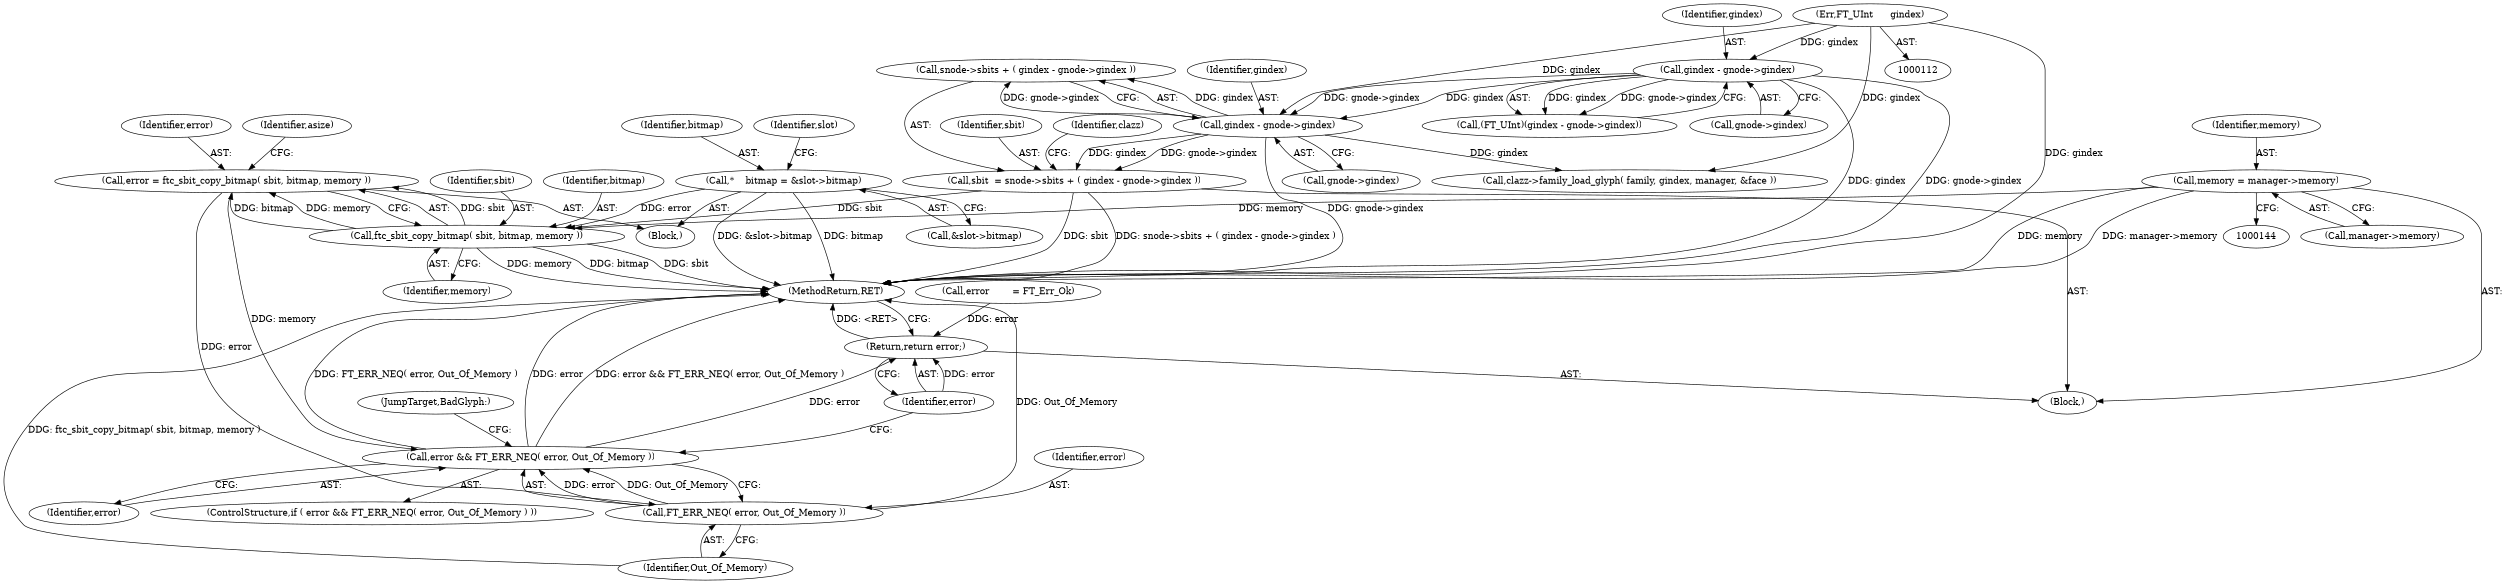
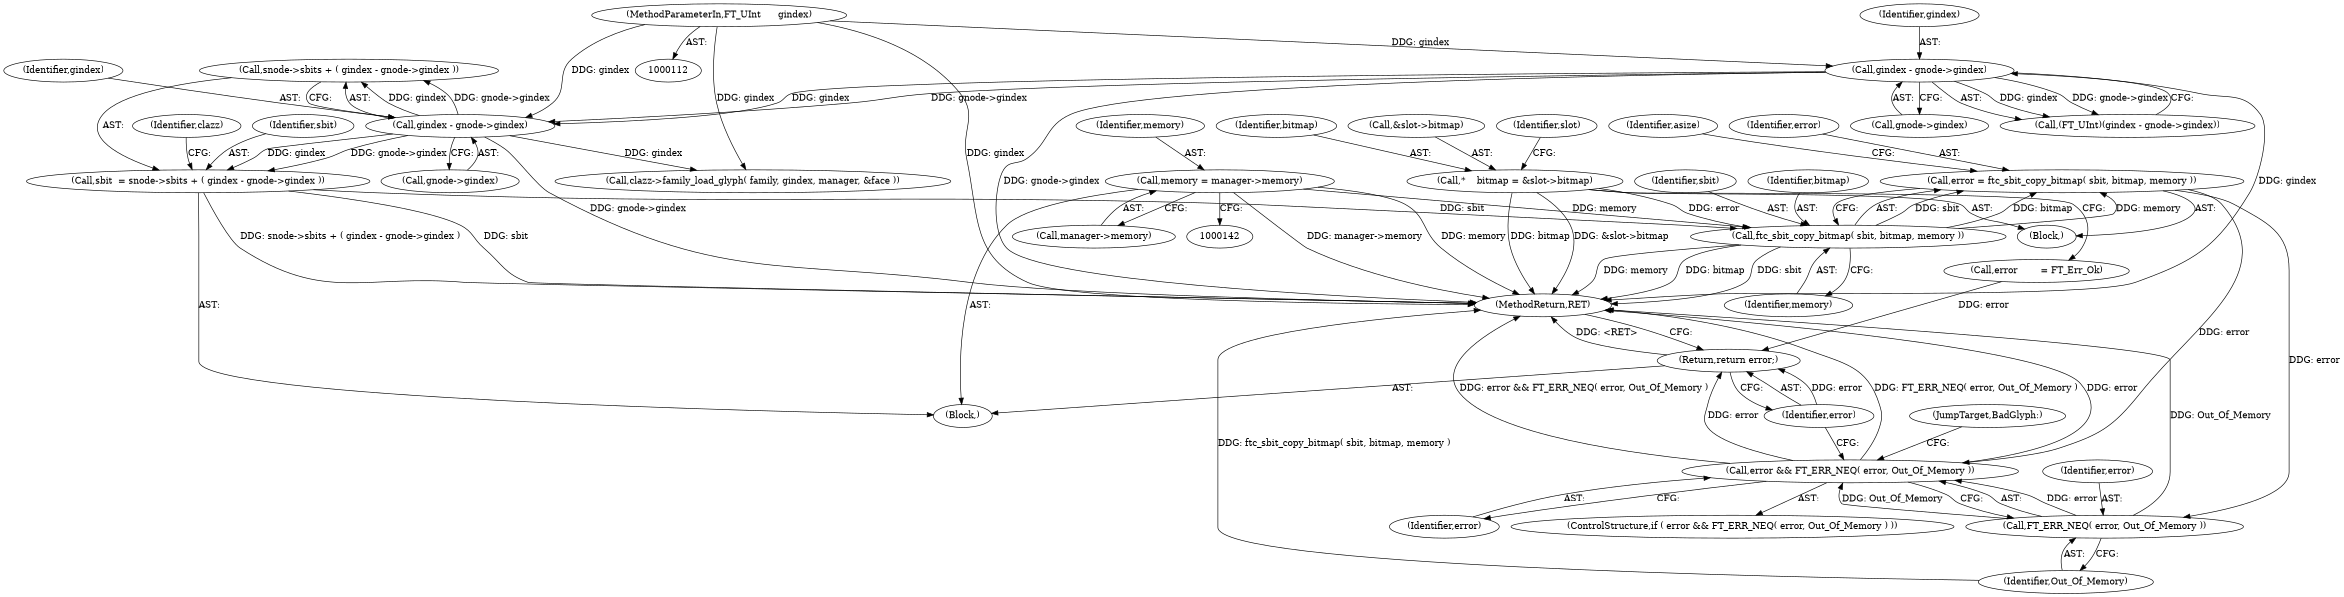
(1870, 15) -> (719, 15)
(905, 194) -> (1971, 196)
(2256, 237) -> (1220, 237)
(284, 320) -> (2224, 333)
